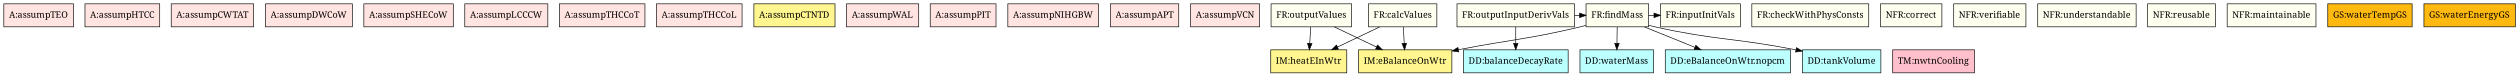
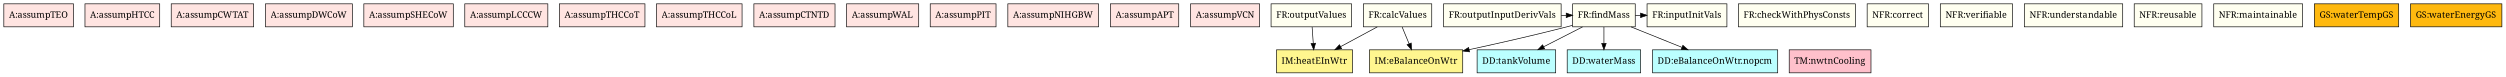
(794, 15) -> (794, 15)
(1352, 35) -> none
(1516, 61) -> none
